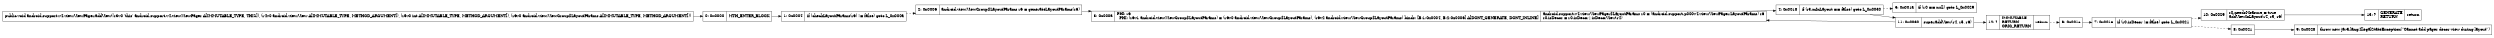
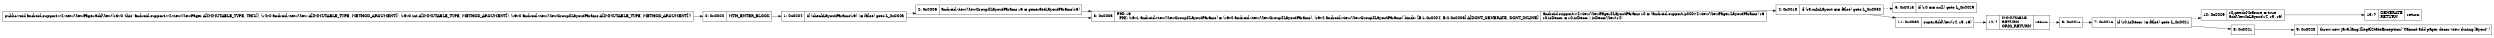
(1832, 21) -> (997, 18)
(2210, 27) -> (2210, 27)
